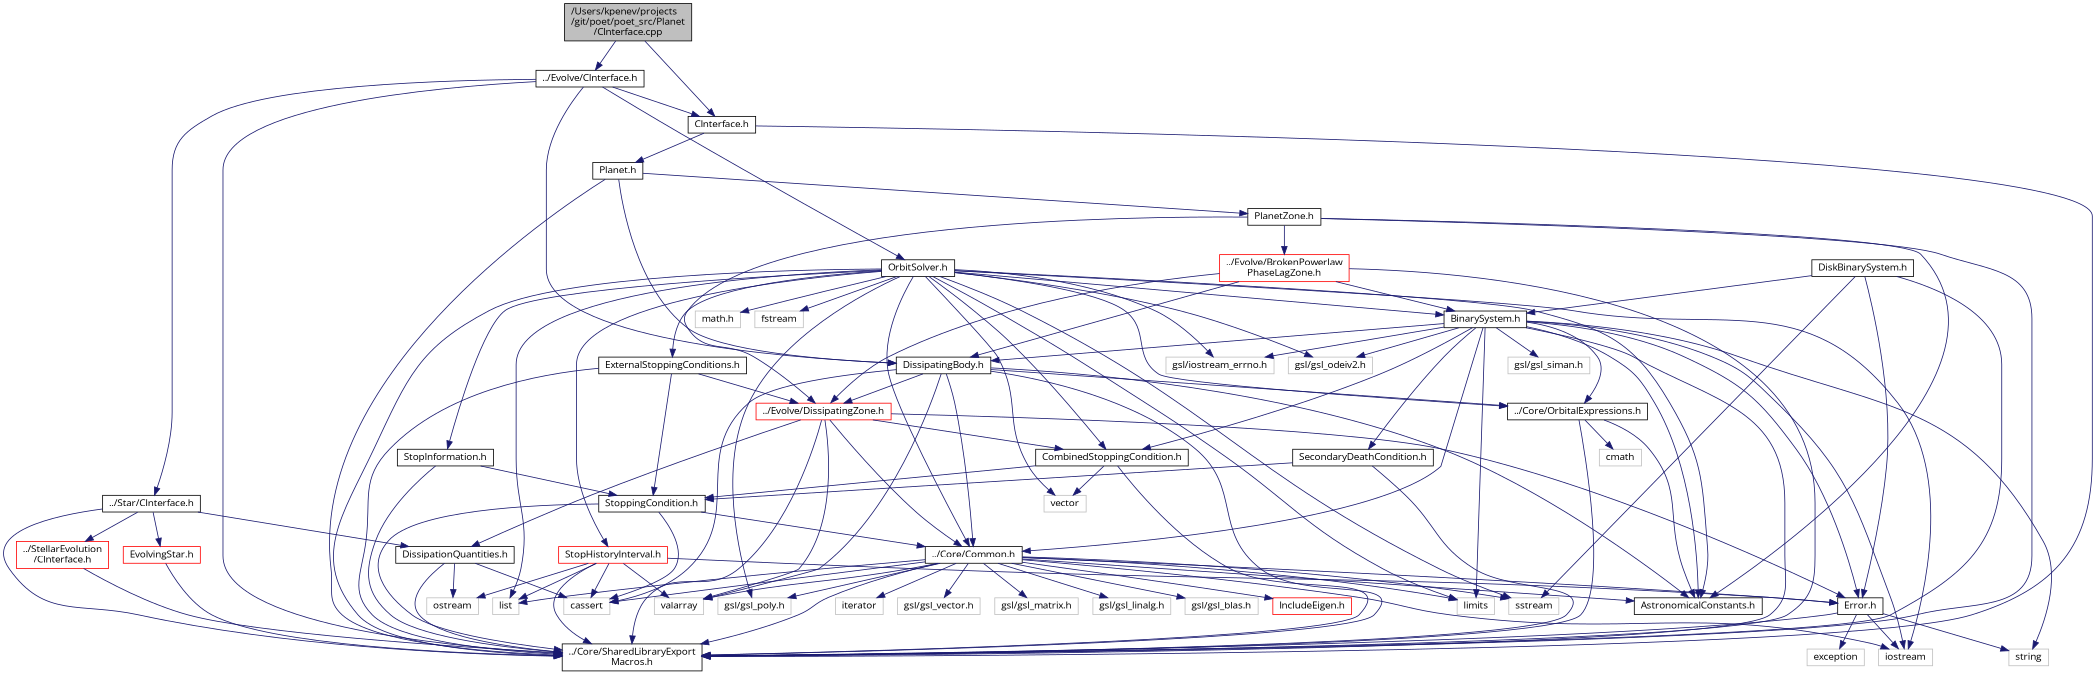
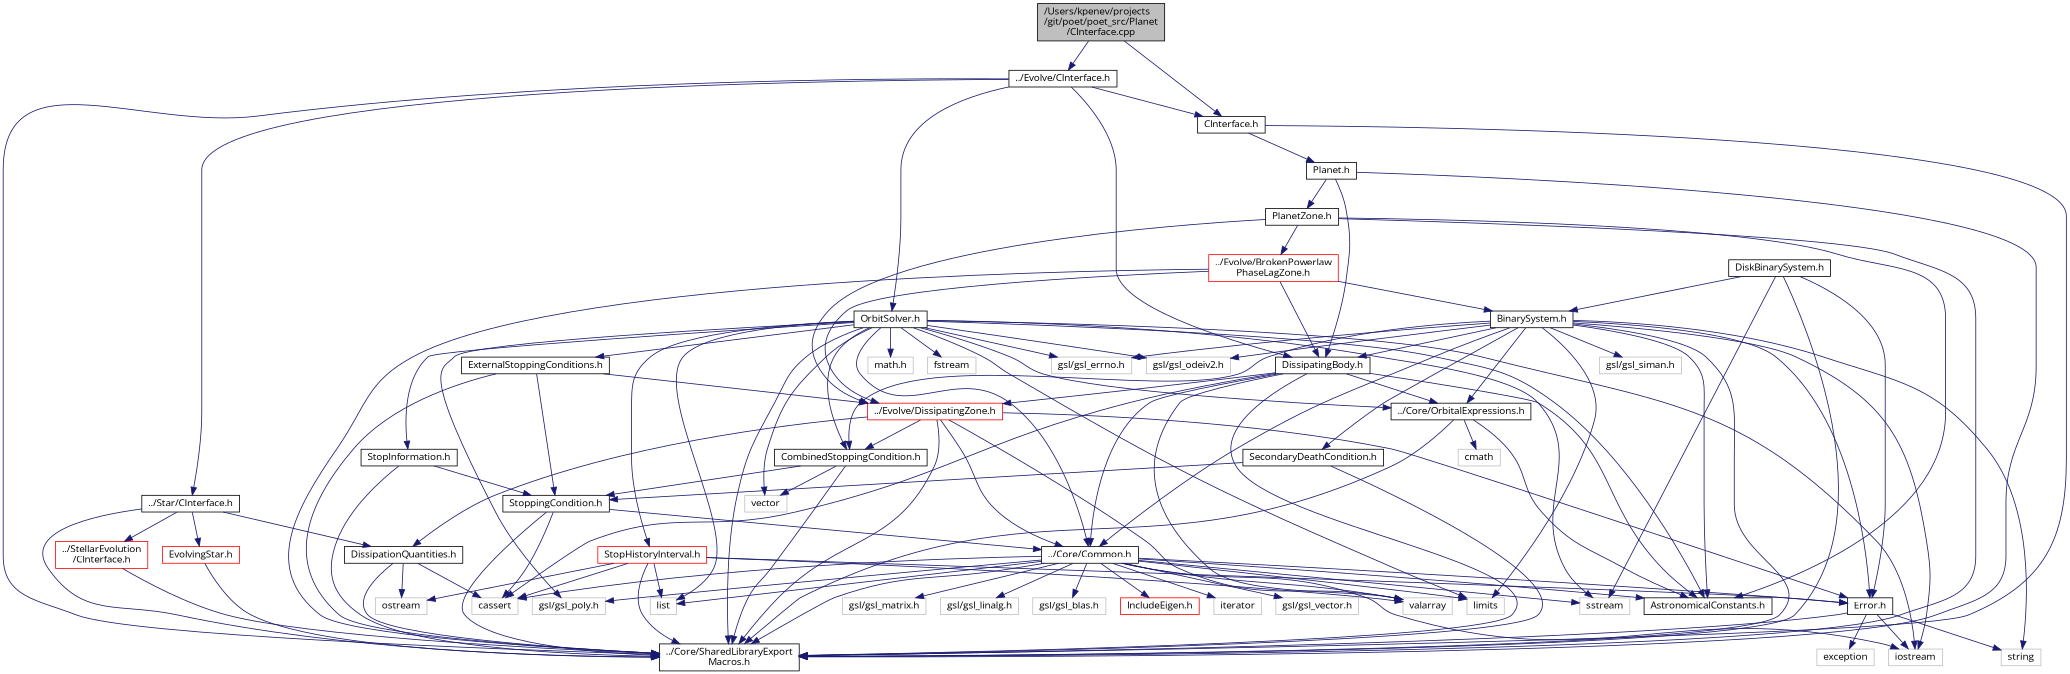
(1183, 292) -> none
(1220, 365) -> (1092, 365)
